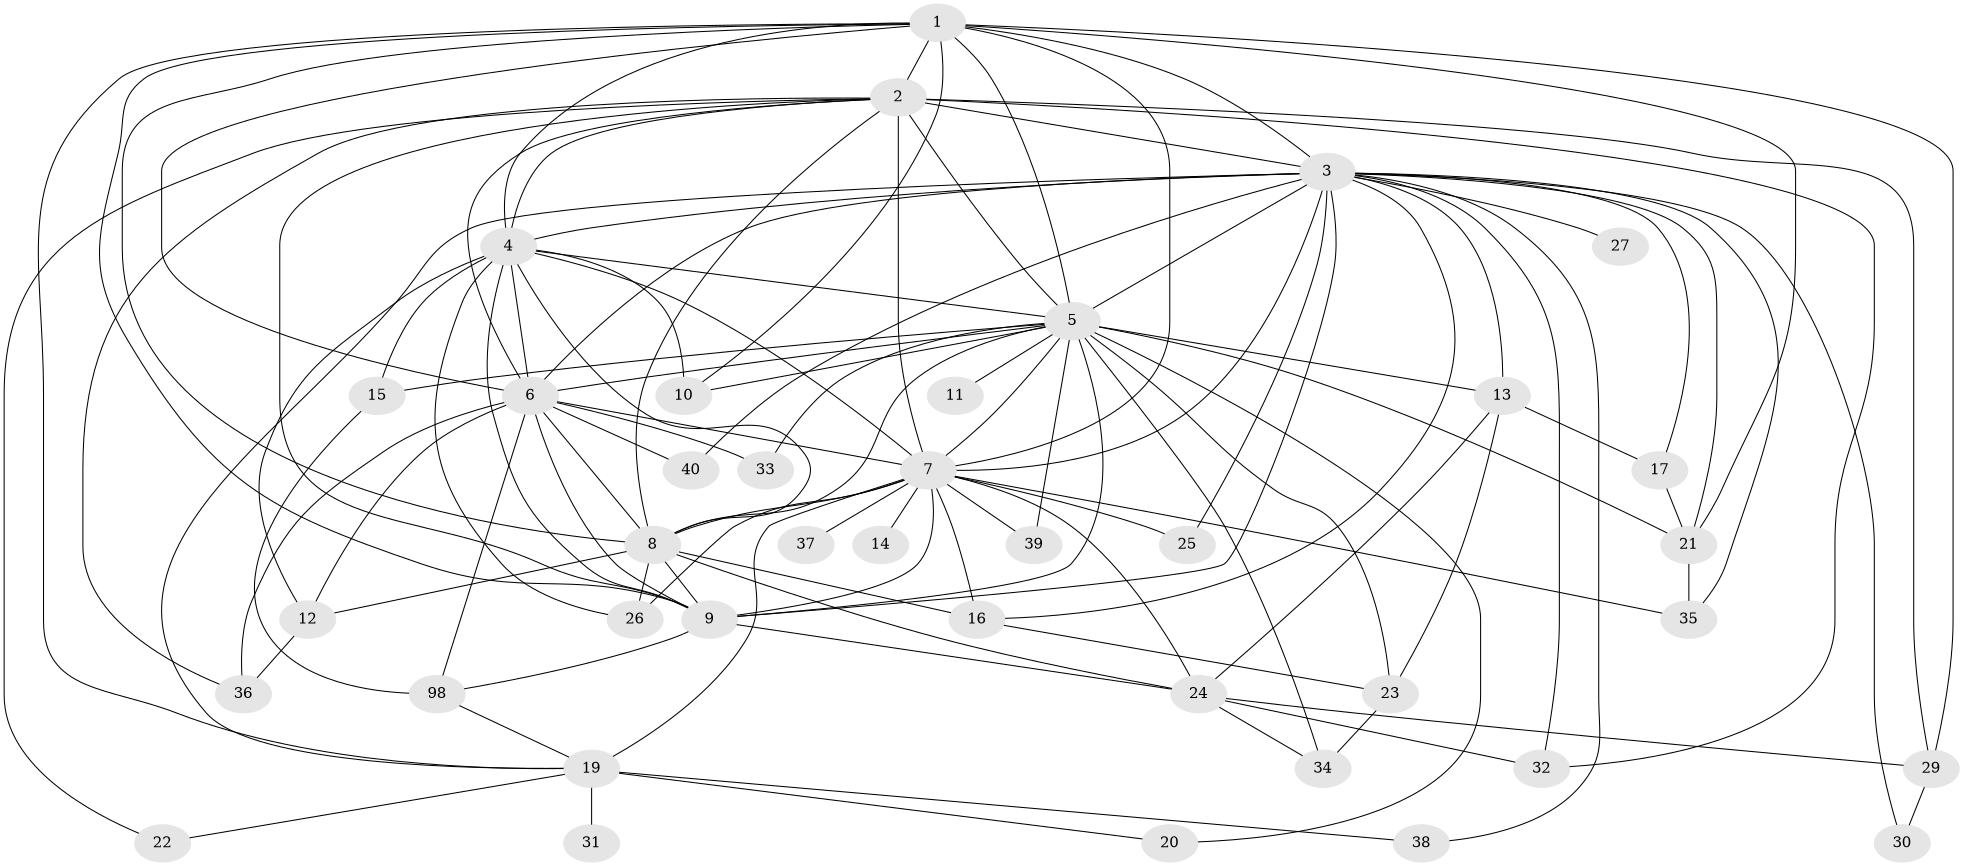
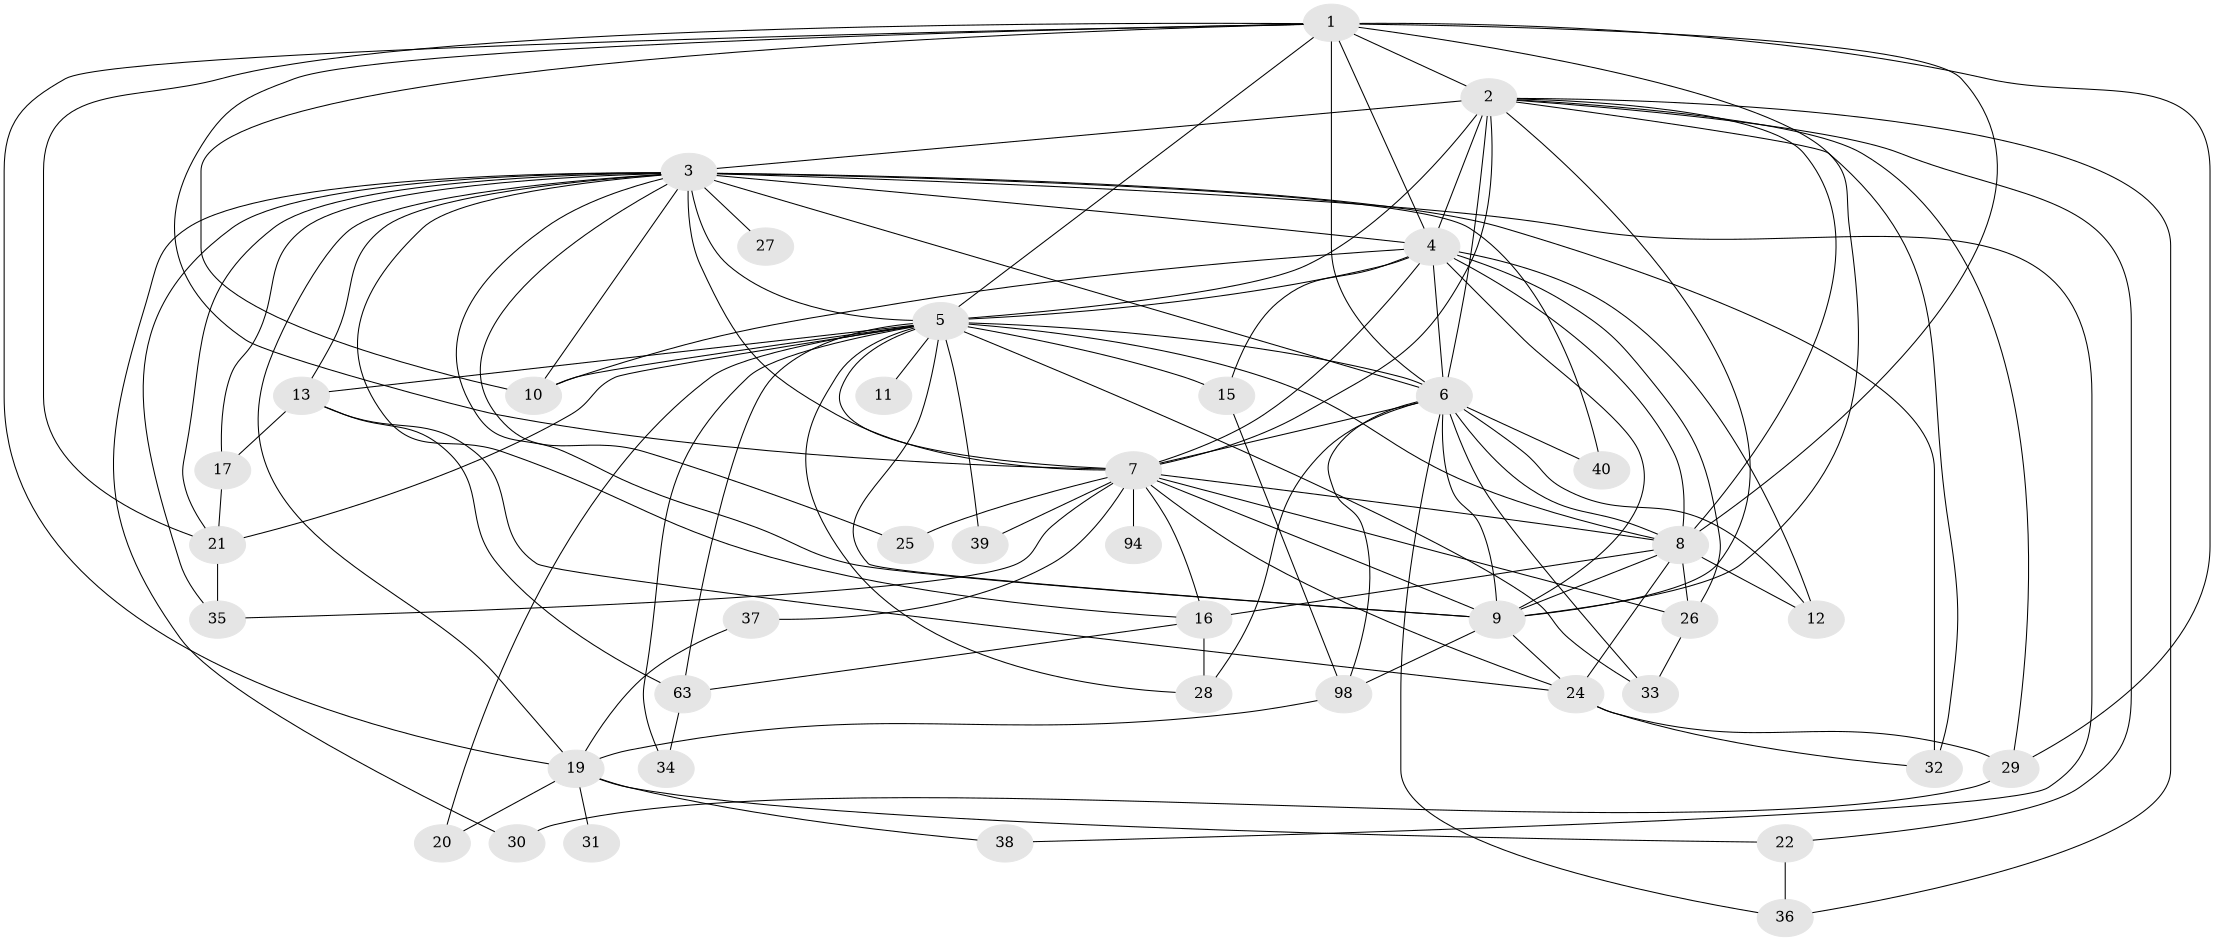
(1148, 65) -> (611, 284)
(881, 545) -> (1134, 545)
(757, 600) -> (637, 683)
(276, 657) -> (1785, 881)
none -> (1670, 657)
none -> (1204, 694)
(1390, 694) -> (683, 694)
(1261, 732) -> none
